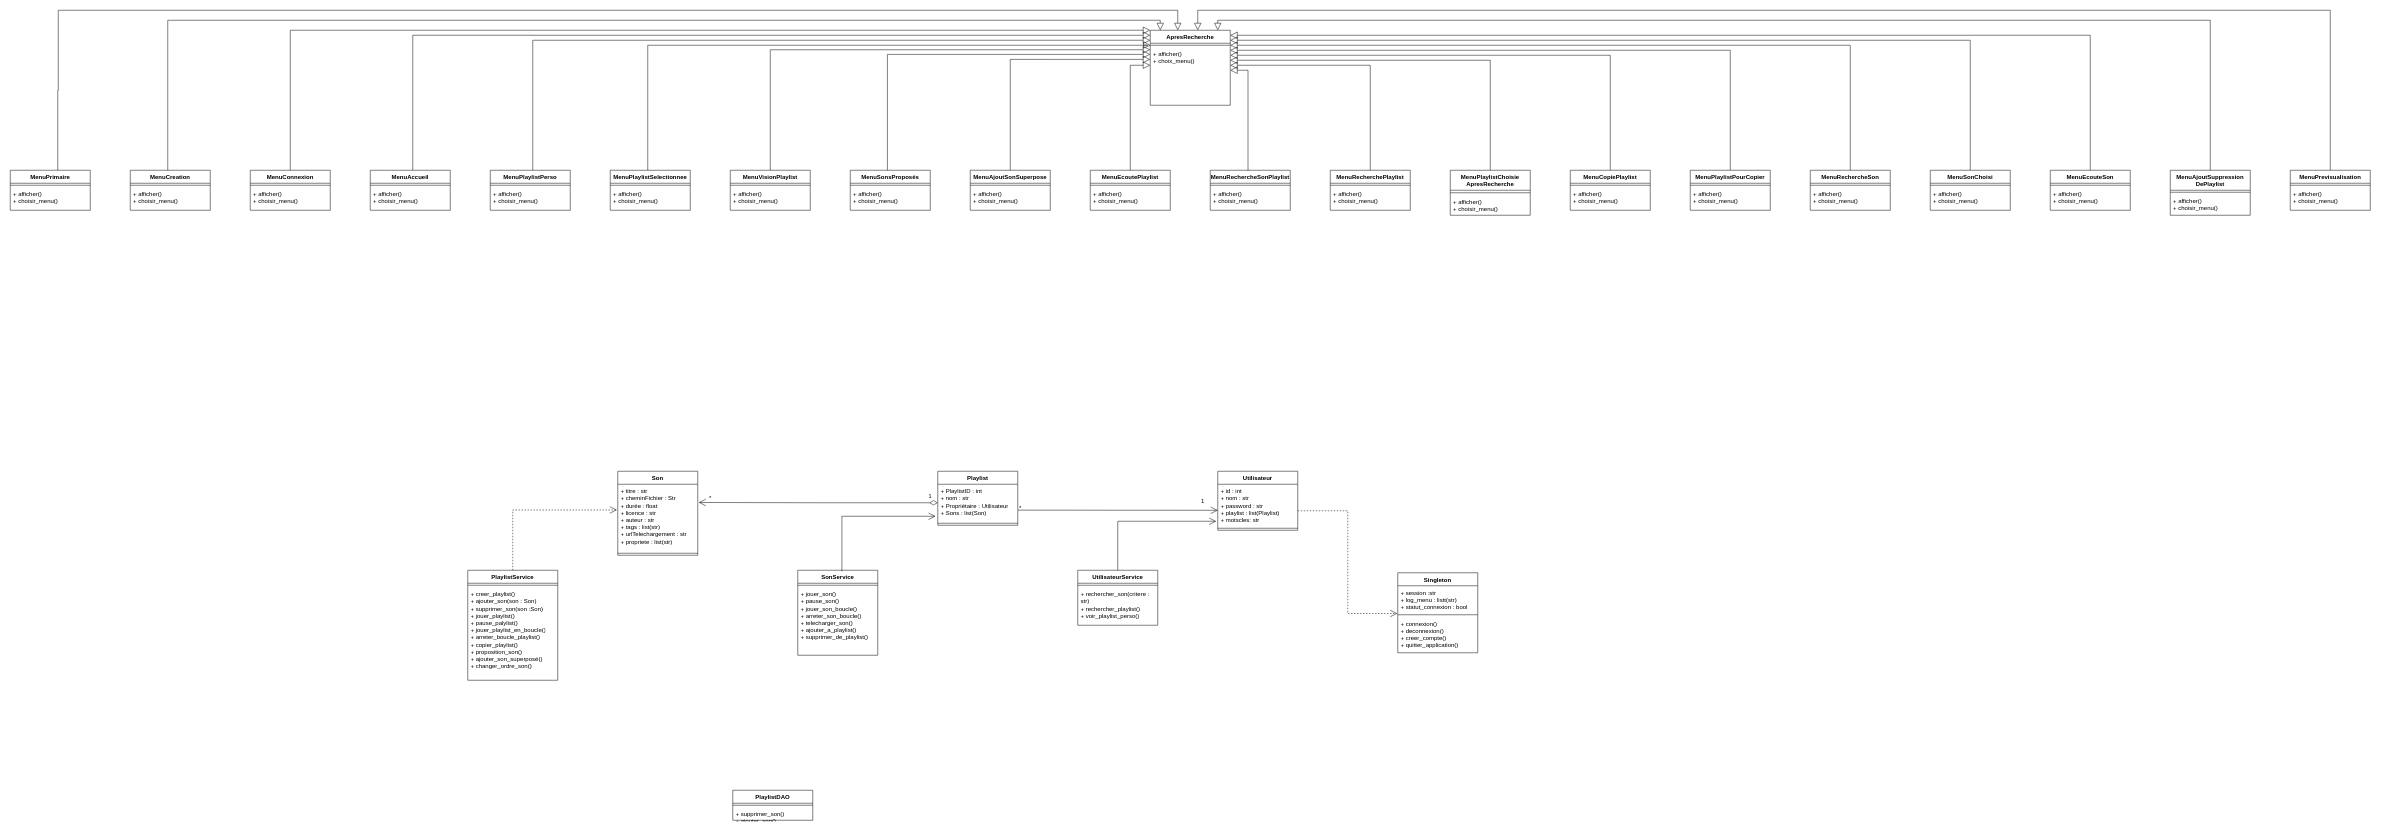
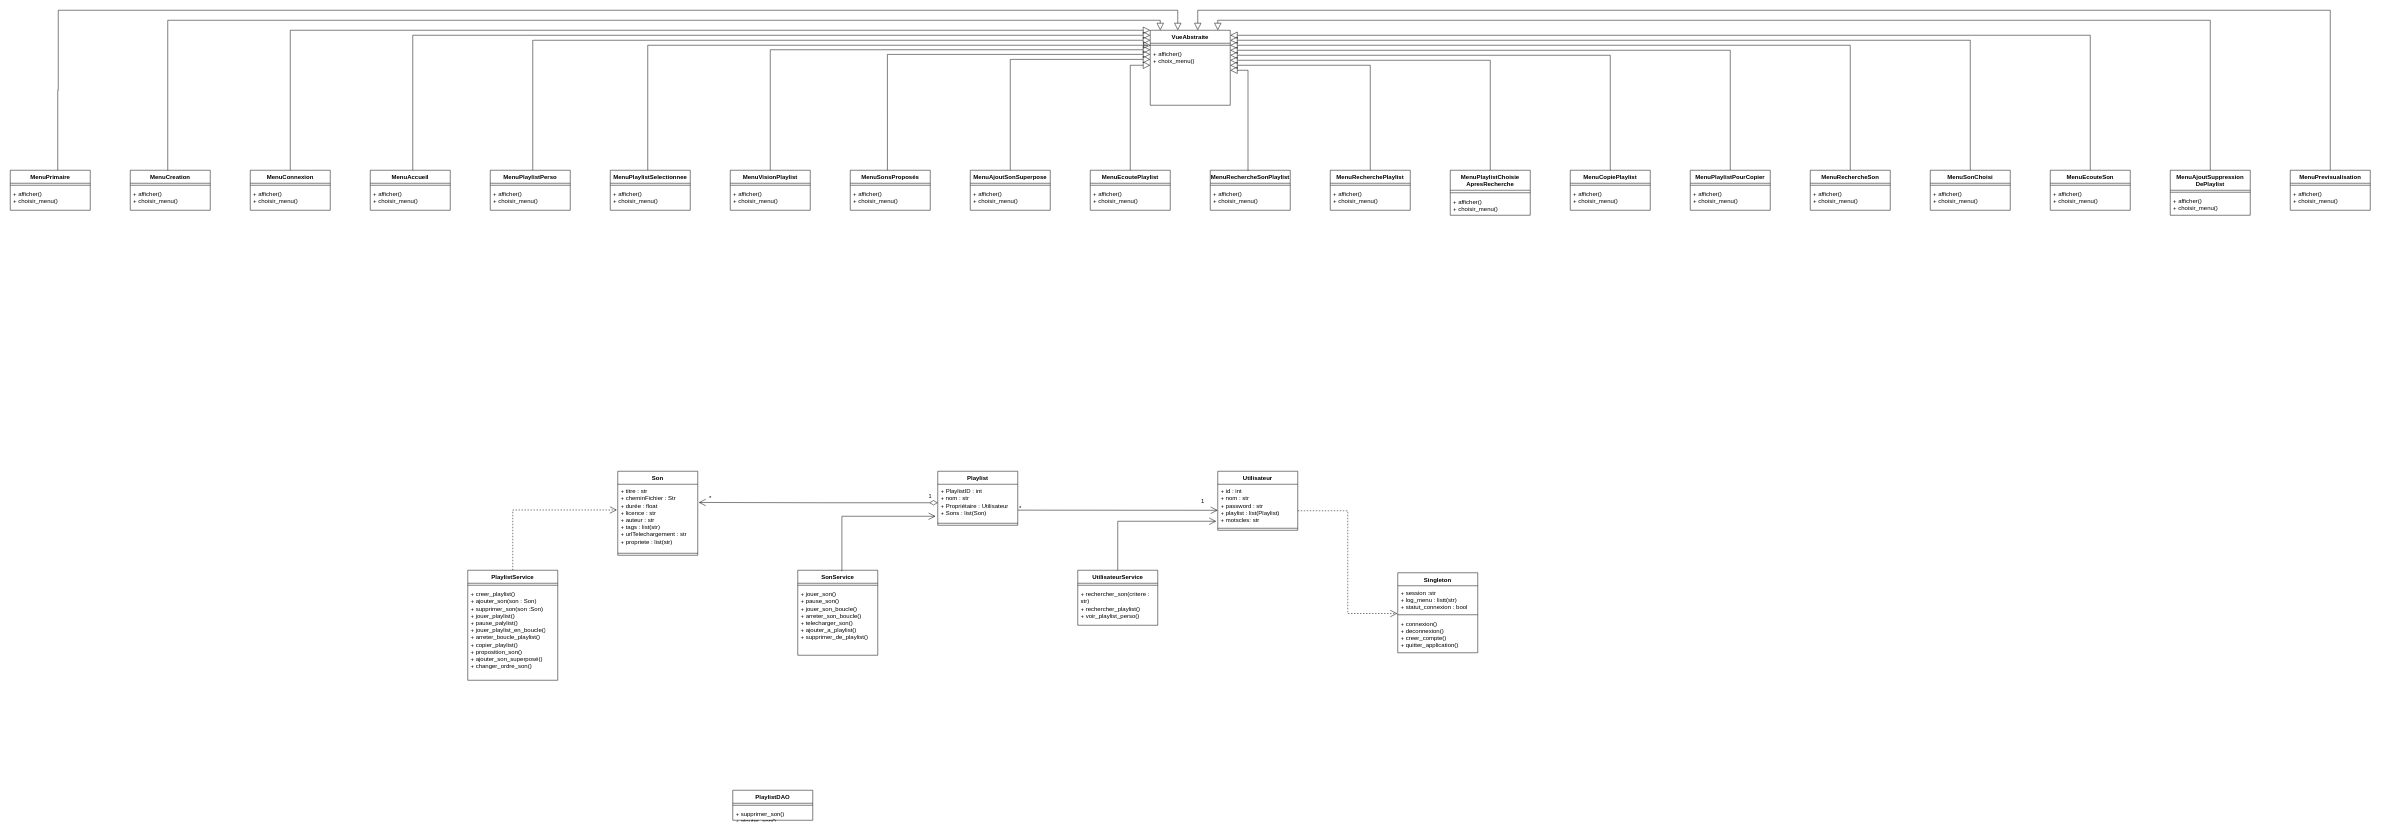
(1190, 37) -> (1190, 37)
